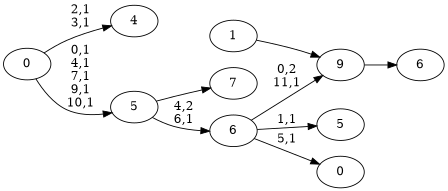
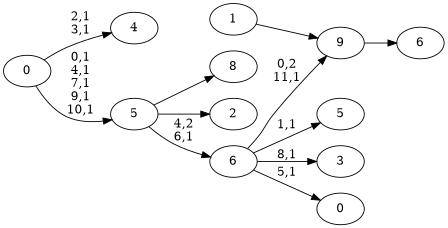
(233, 83) -> (233, 67)
none -> (233, 114)
none -> (341, 162)
